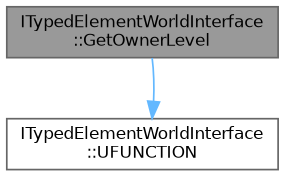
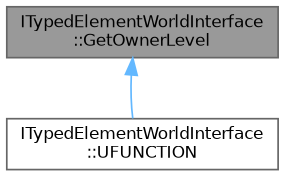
(154, 80) -> (131, 97)
